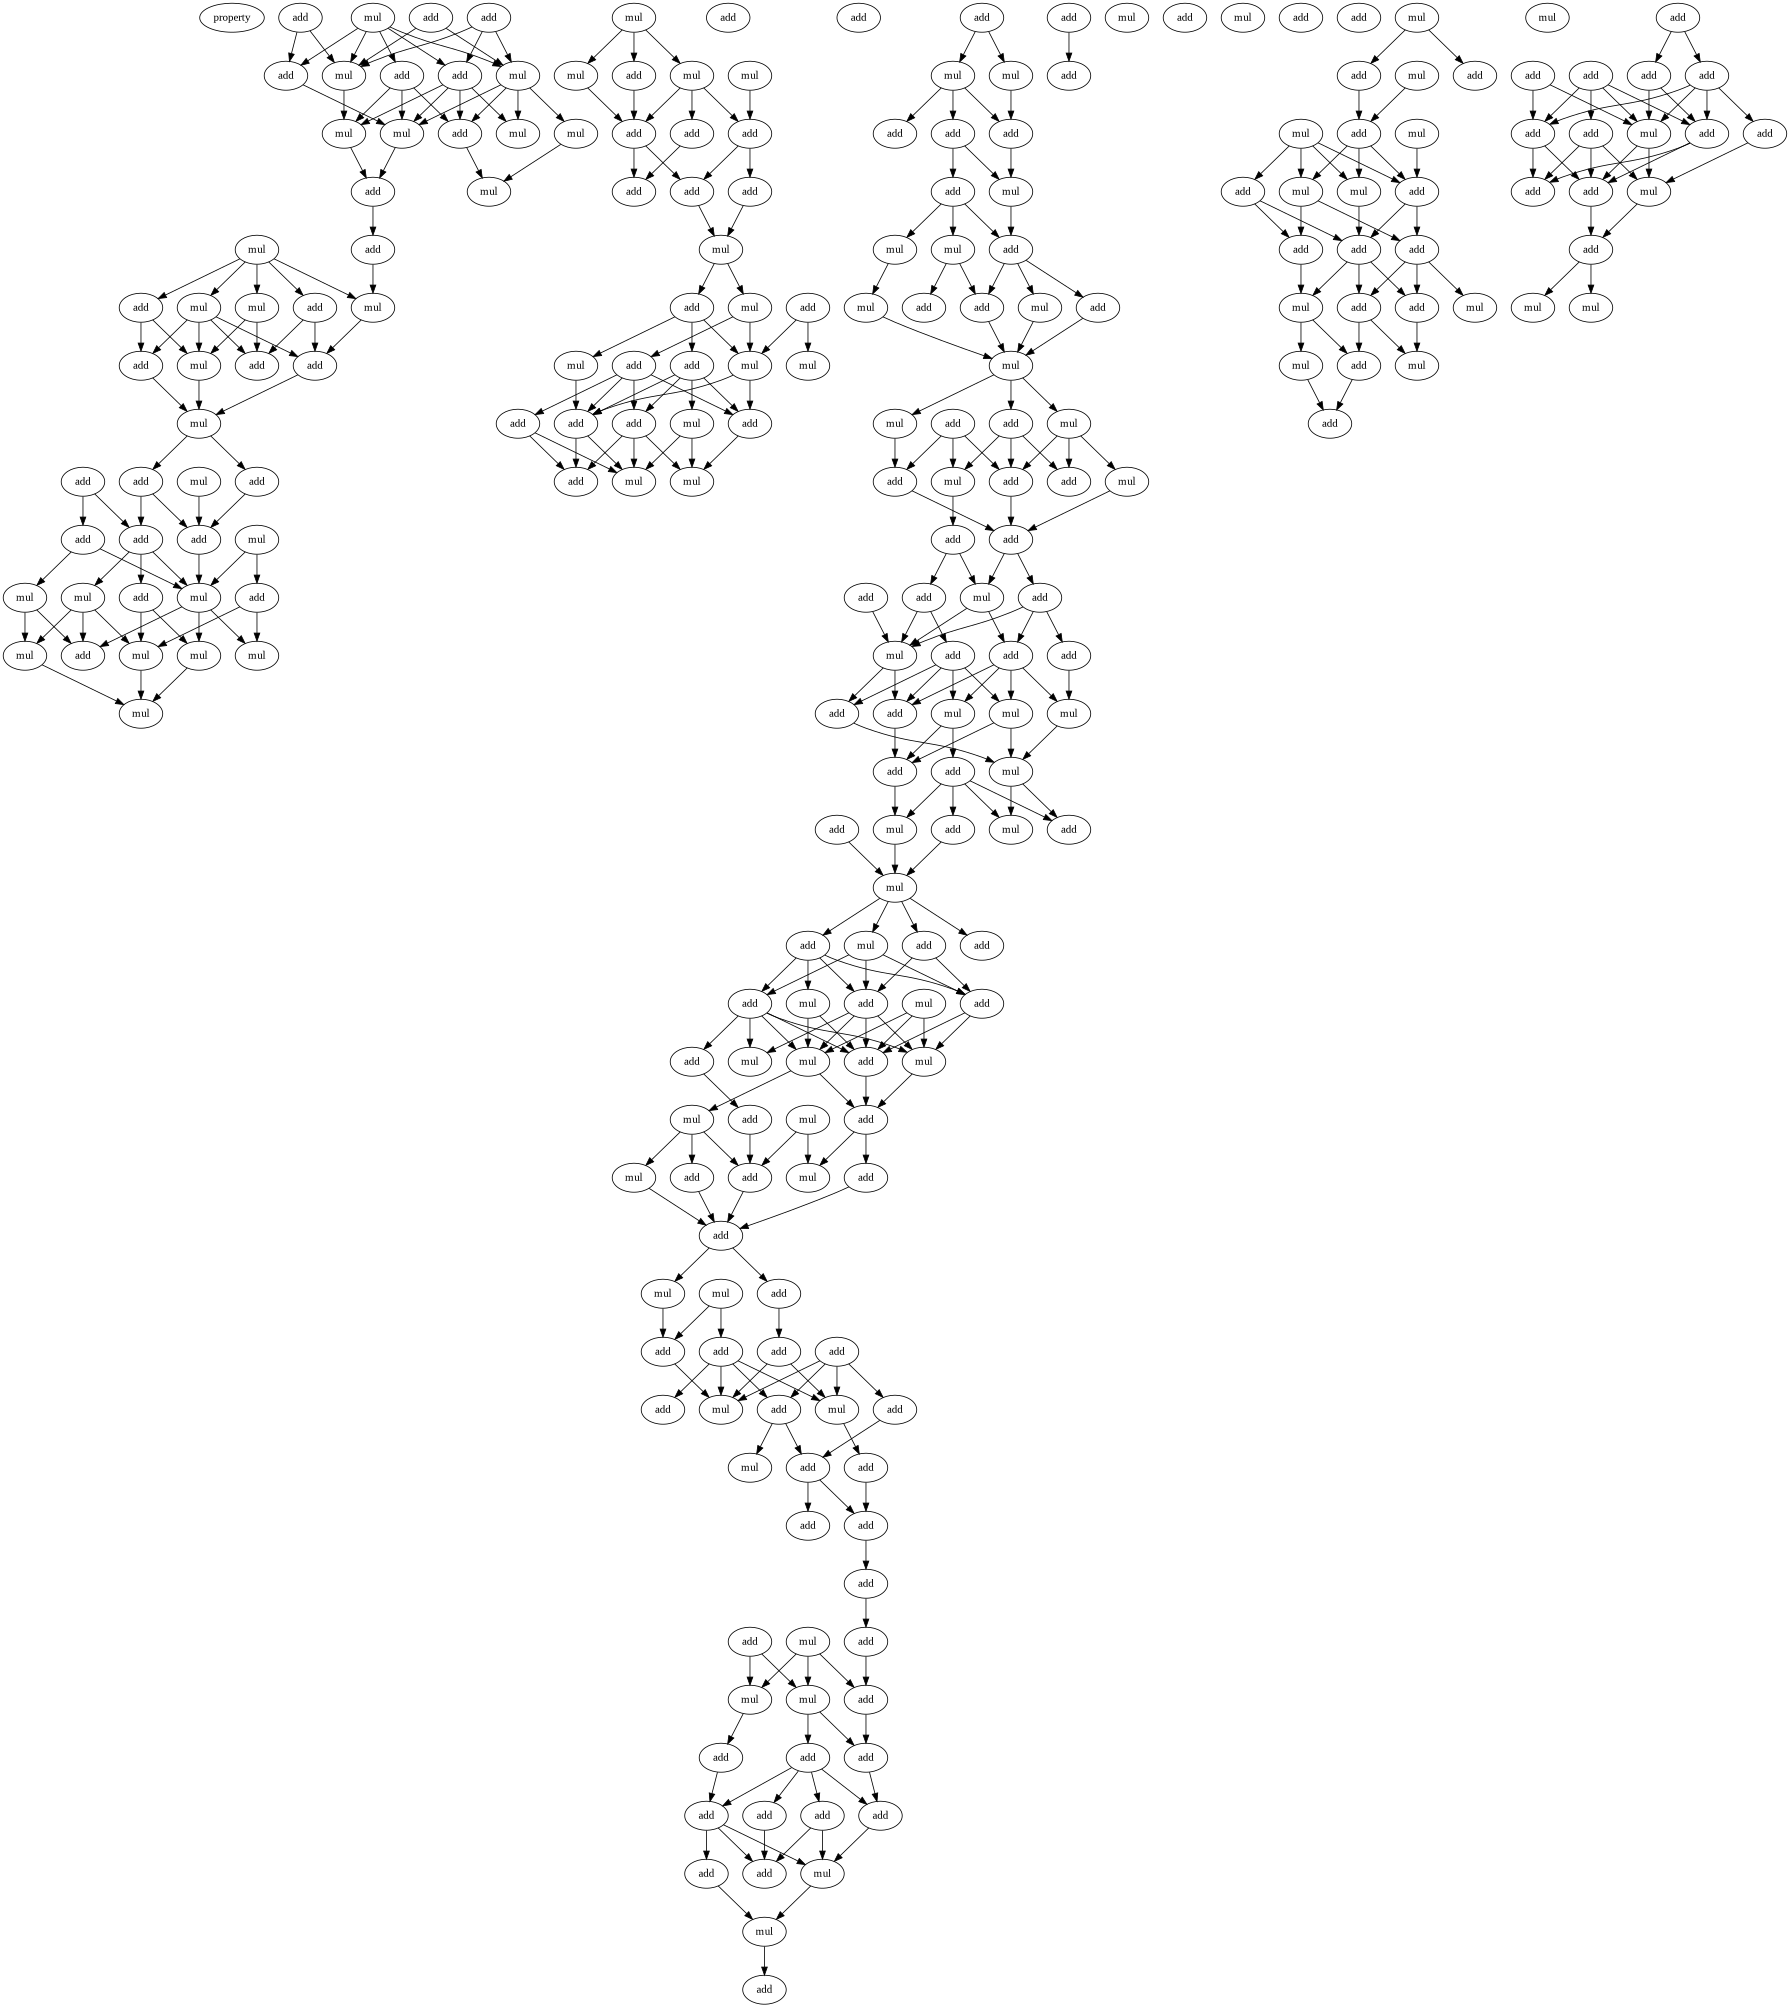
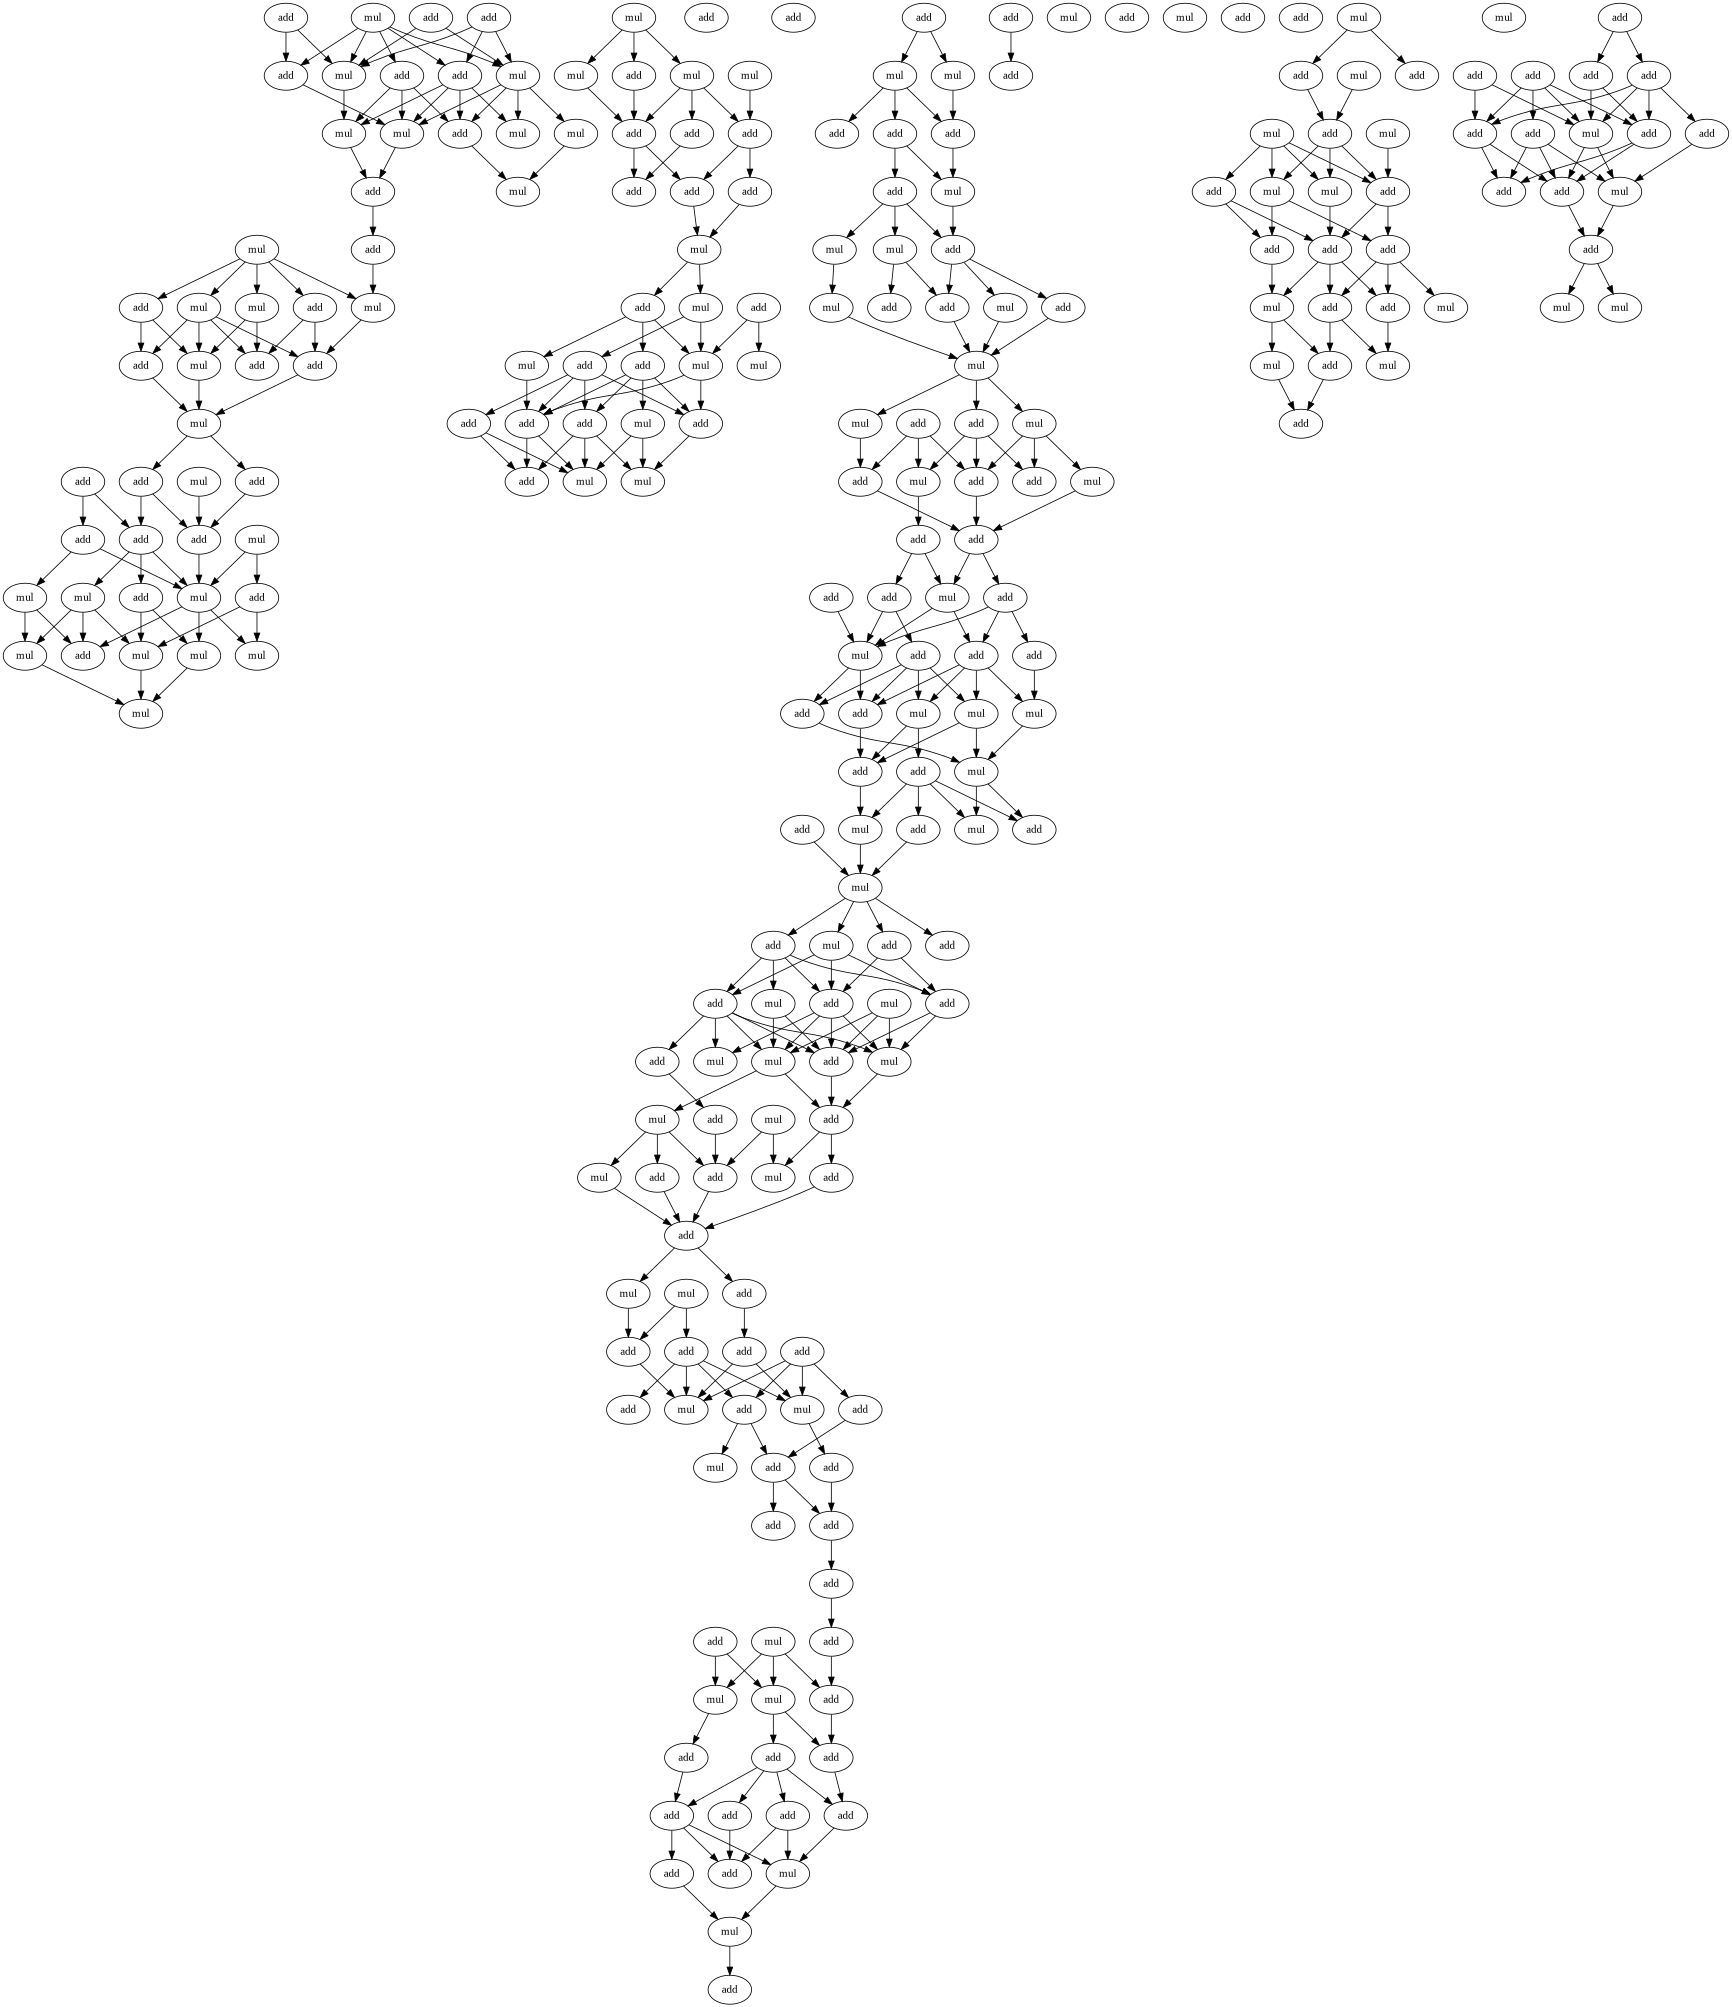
(232, 18) -> none
